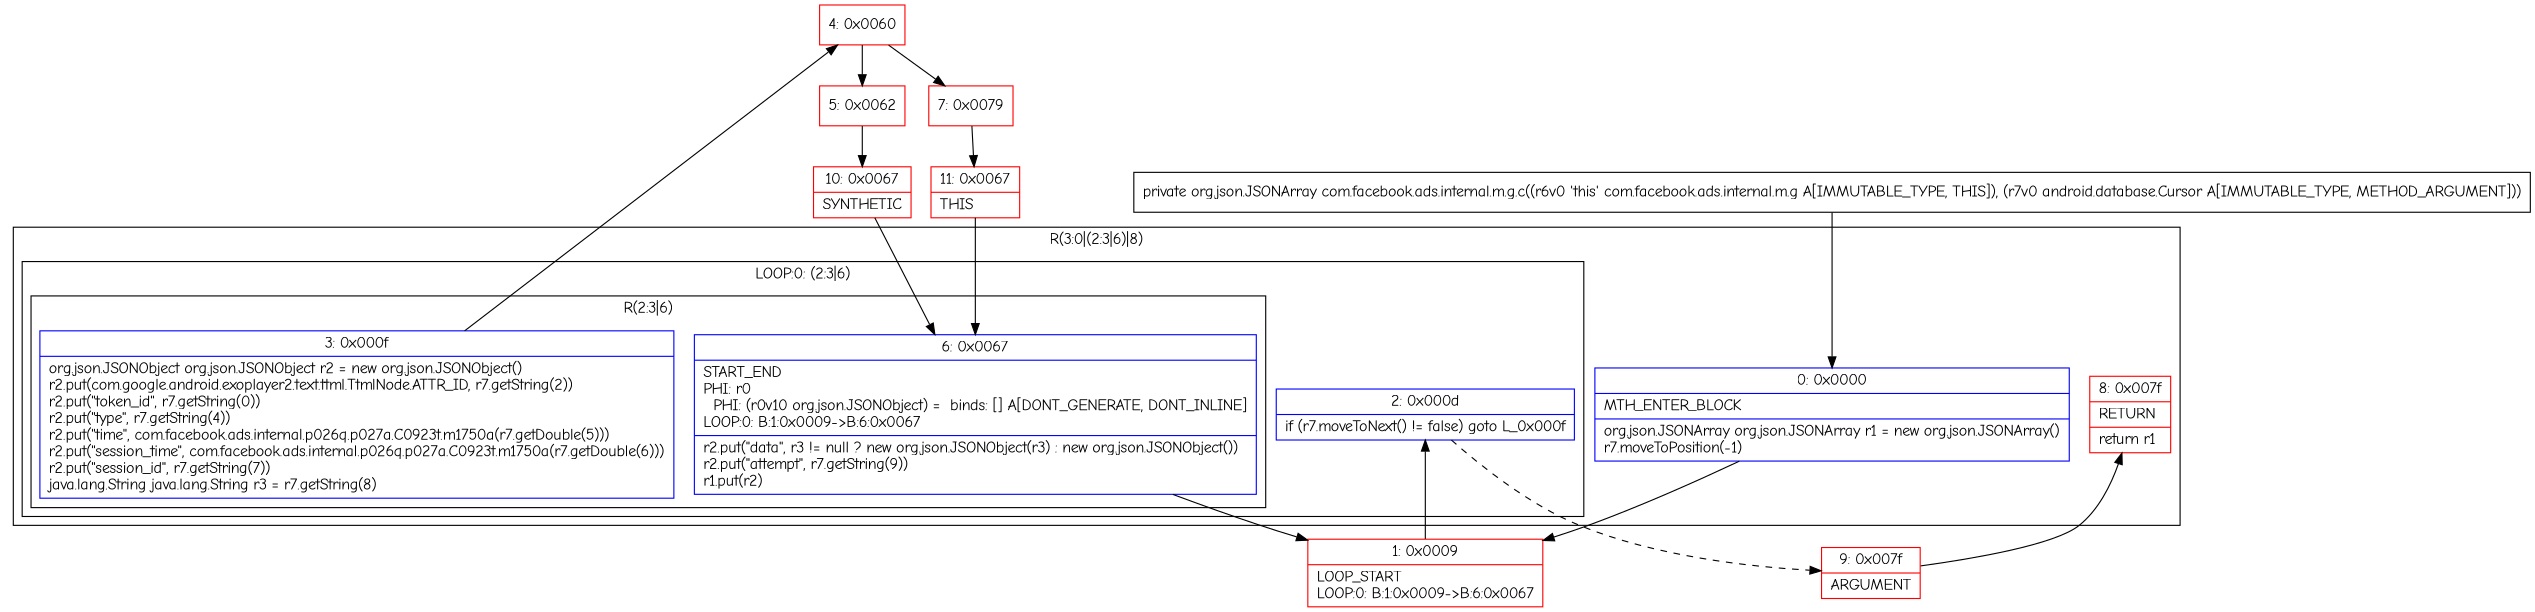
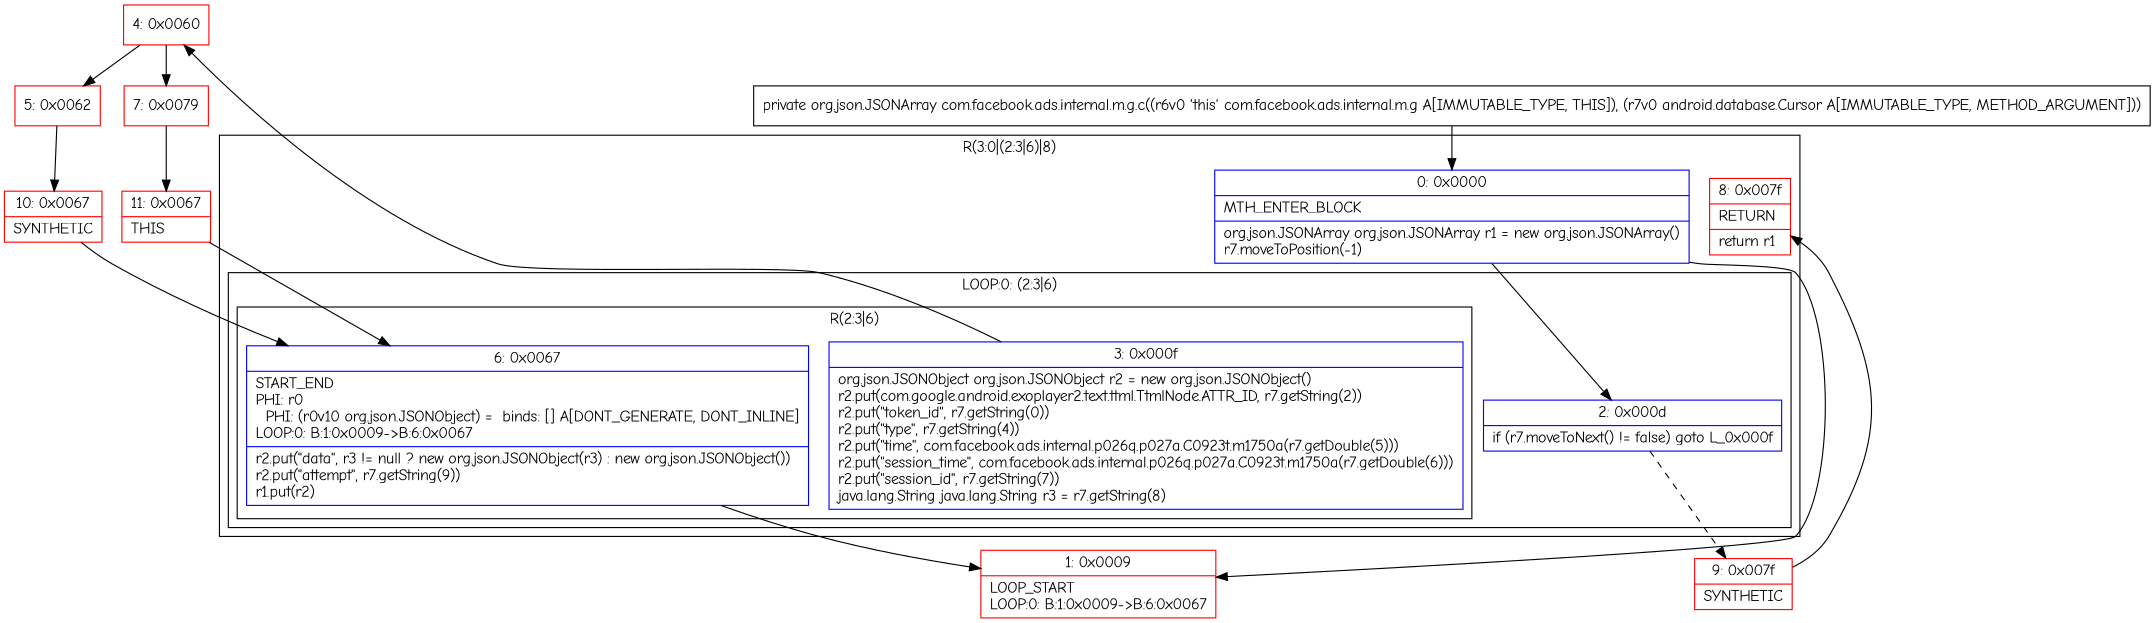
(1425, 495) -> (1548, 327)
(1871, 585) -> (1743, 596)
